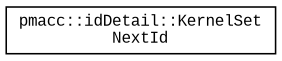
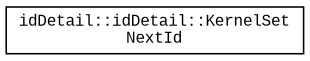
(141, 30) -> (155, 30)
